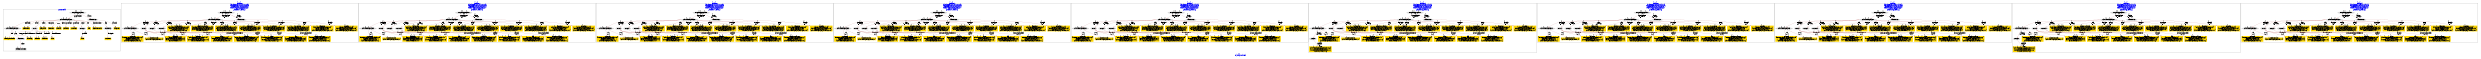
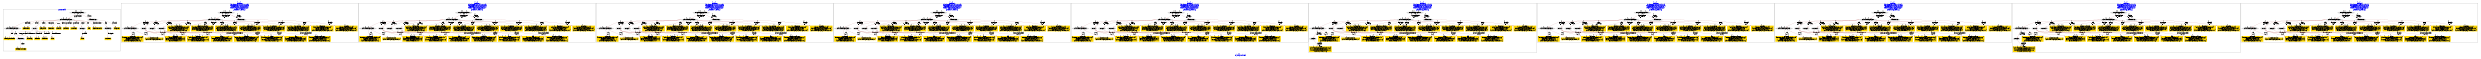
(21, 49) -> (21, 49)
